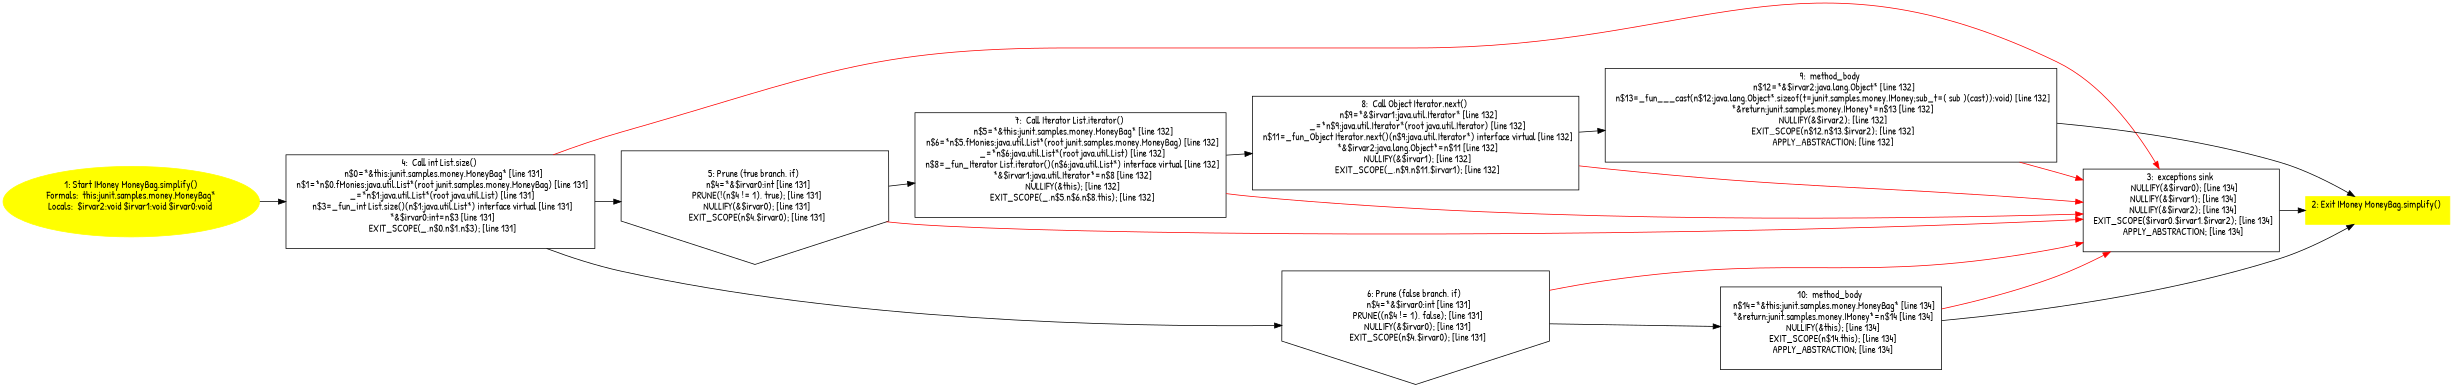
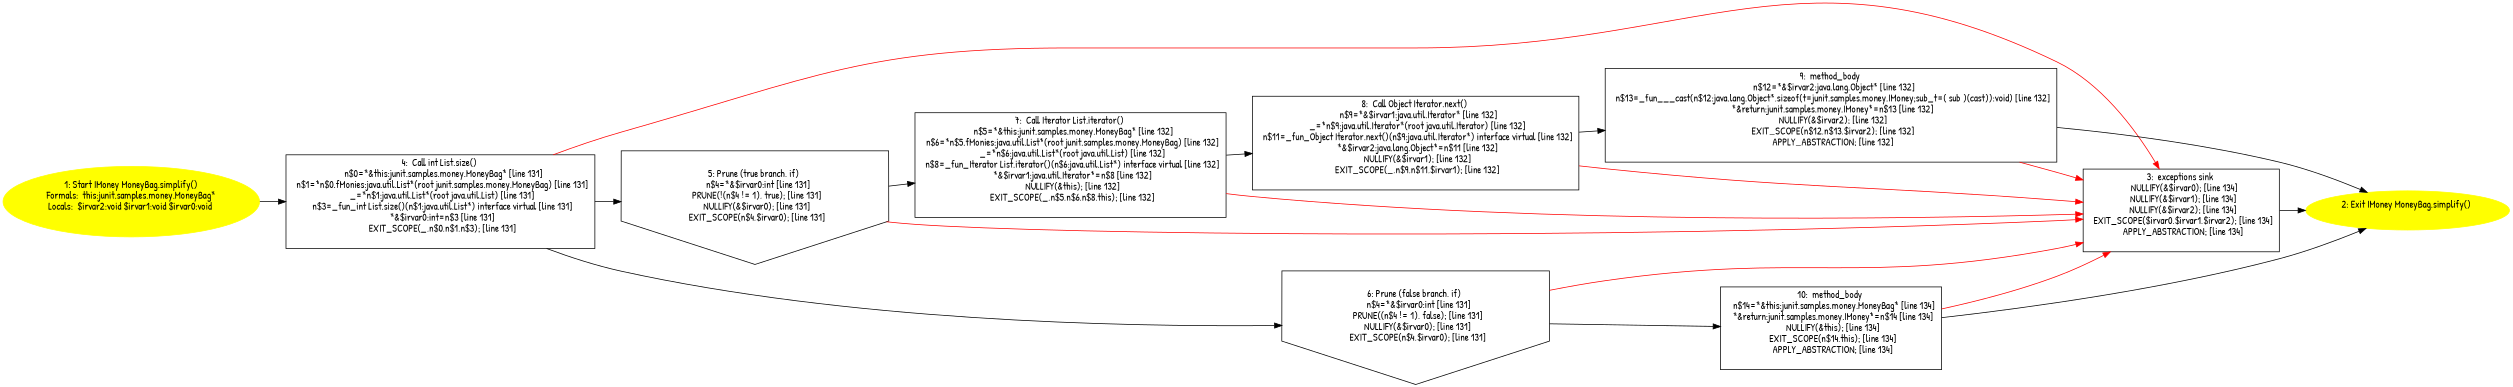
(2378, 210) -> (2408, 210)
